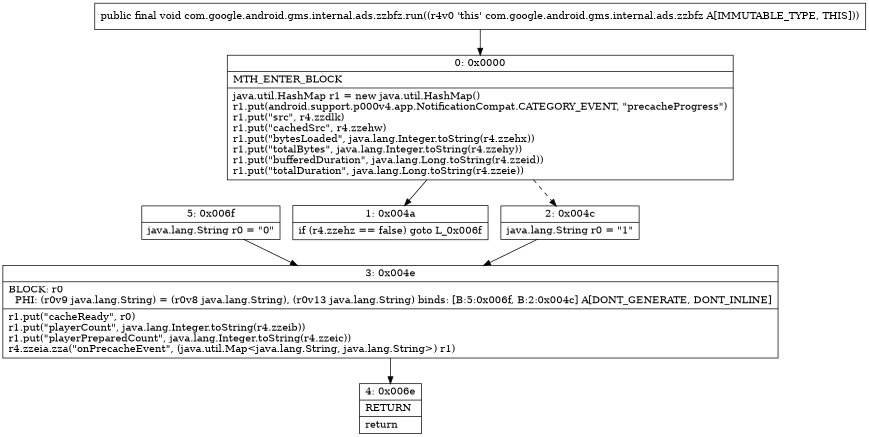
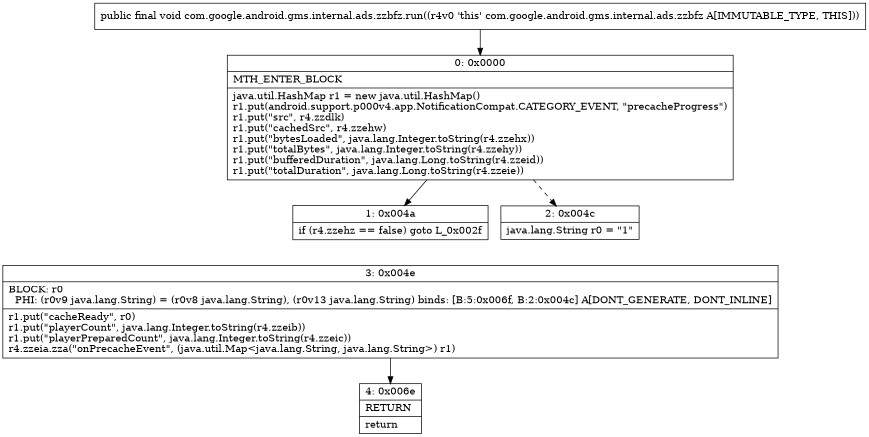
(211, 223) -> none
(390, 231) -> (390, 231)
(514, 251) -> none
